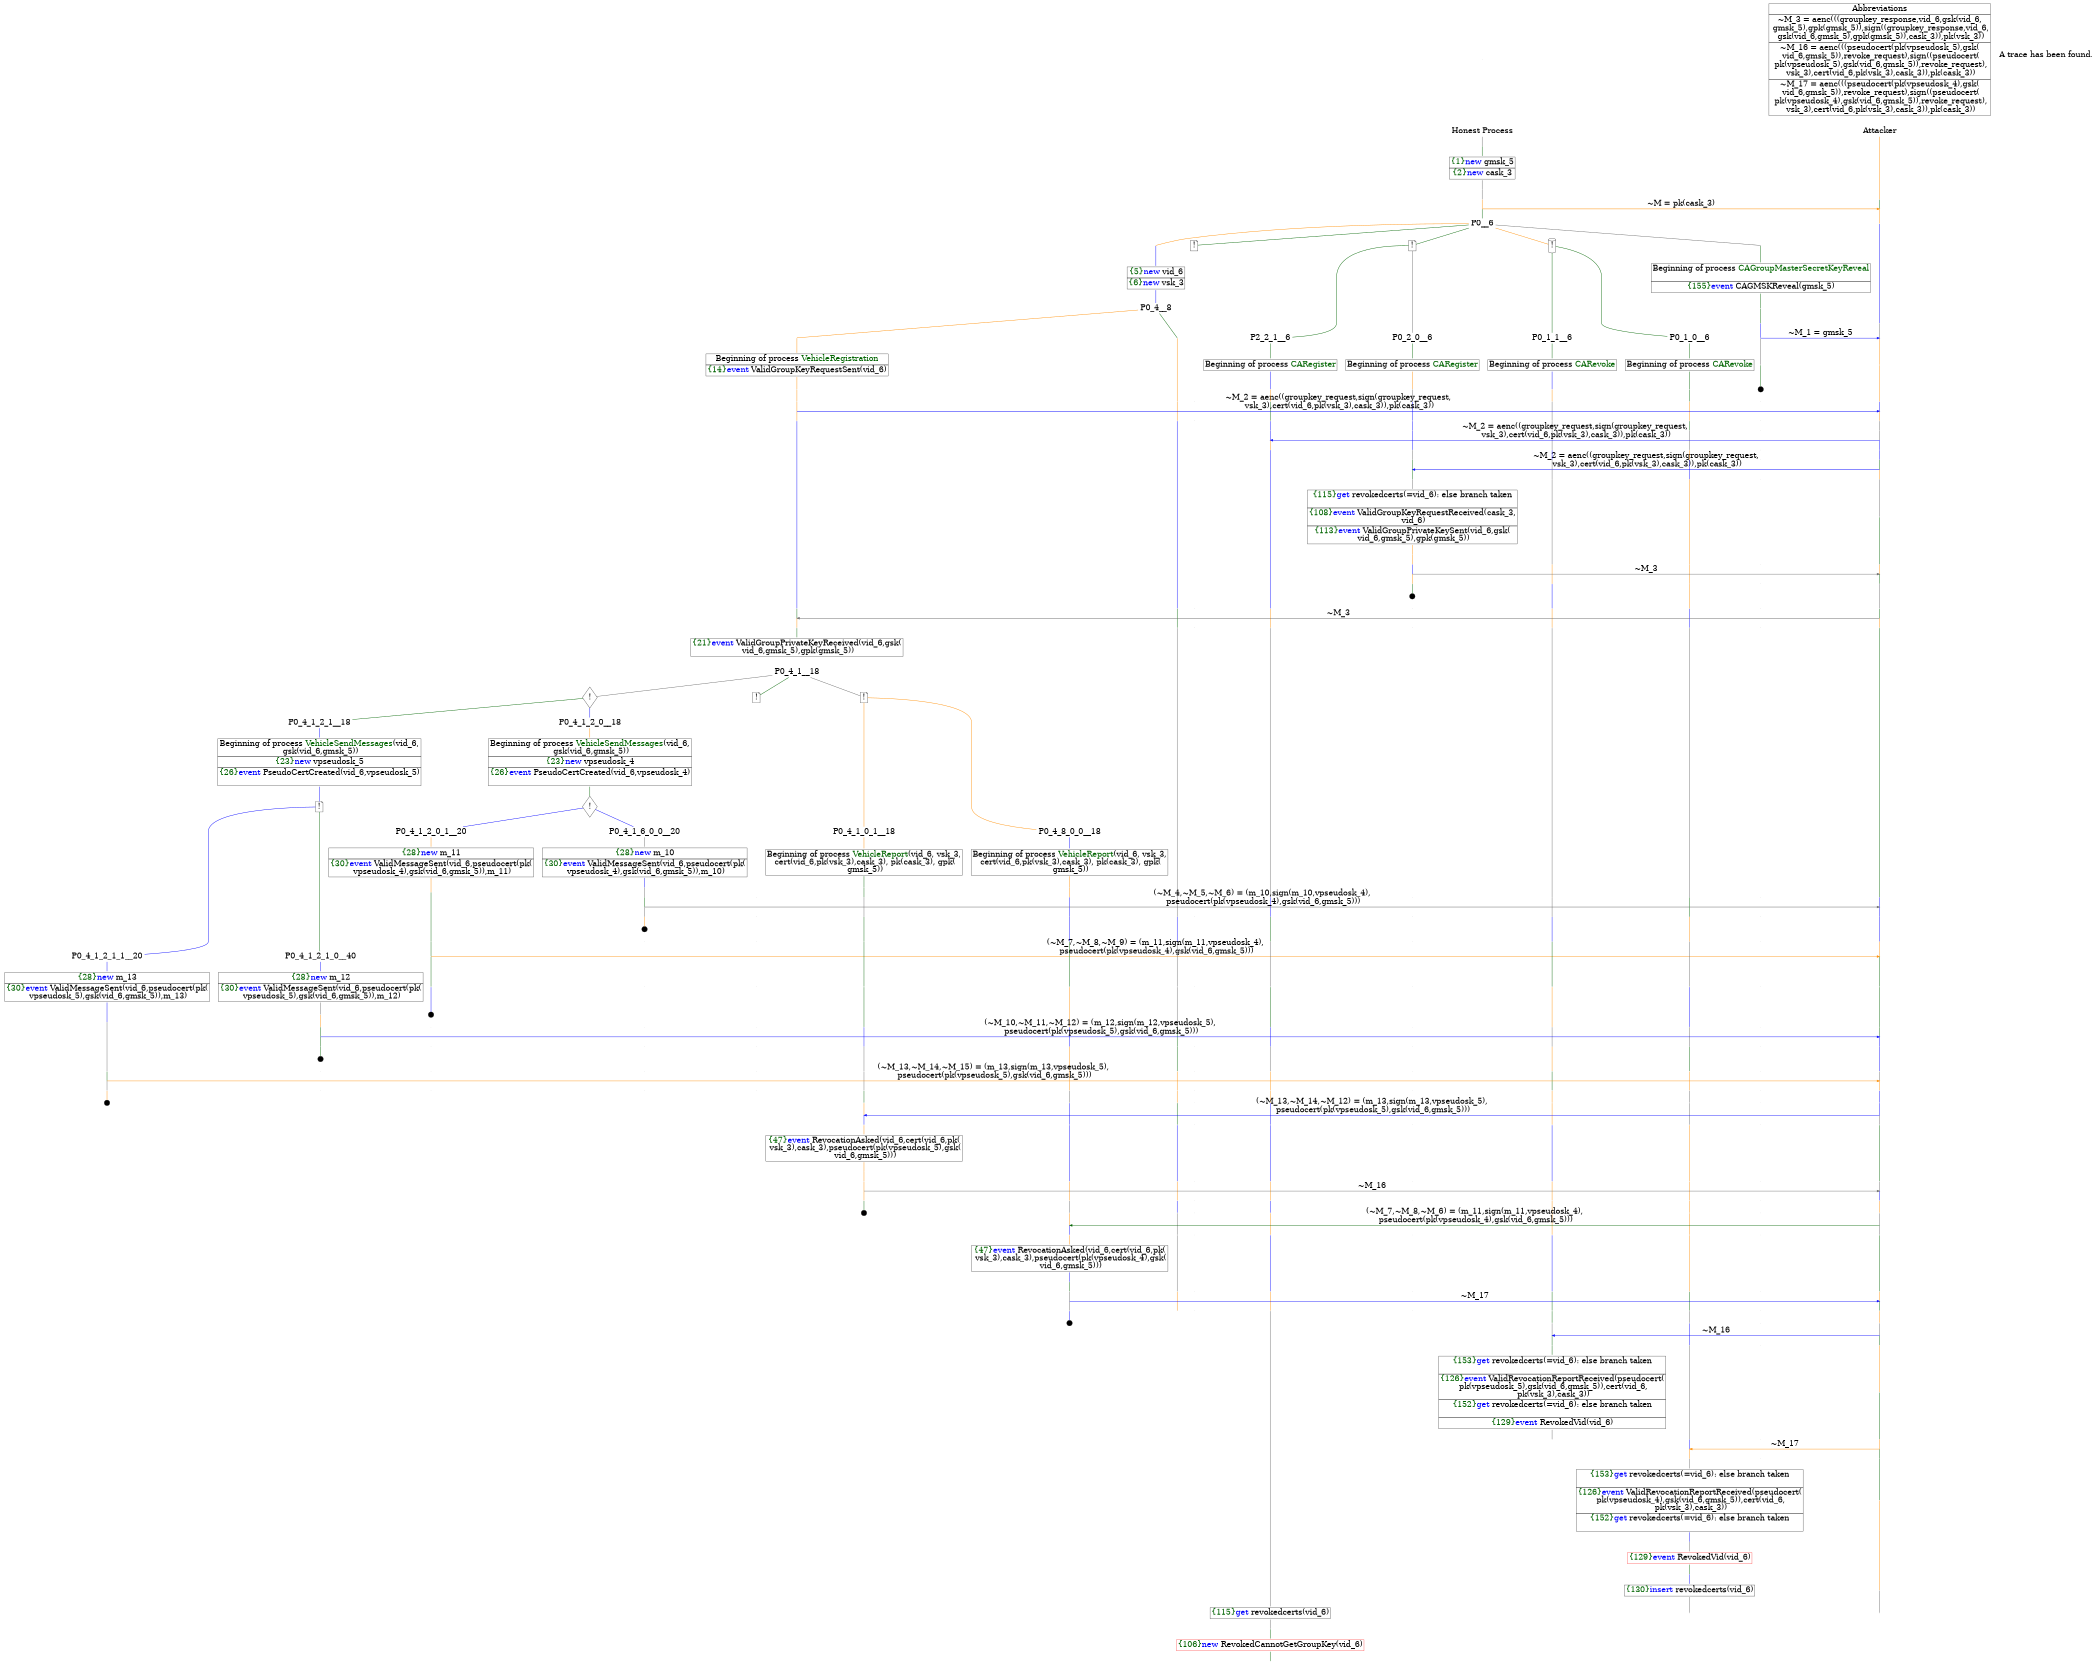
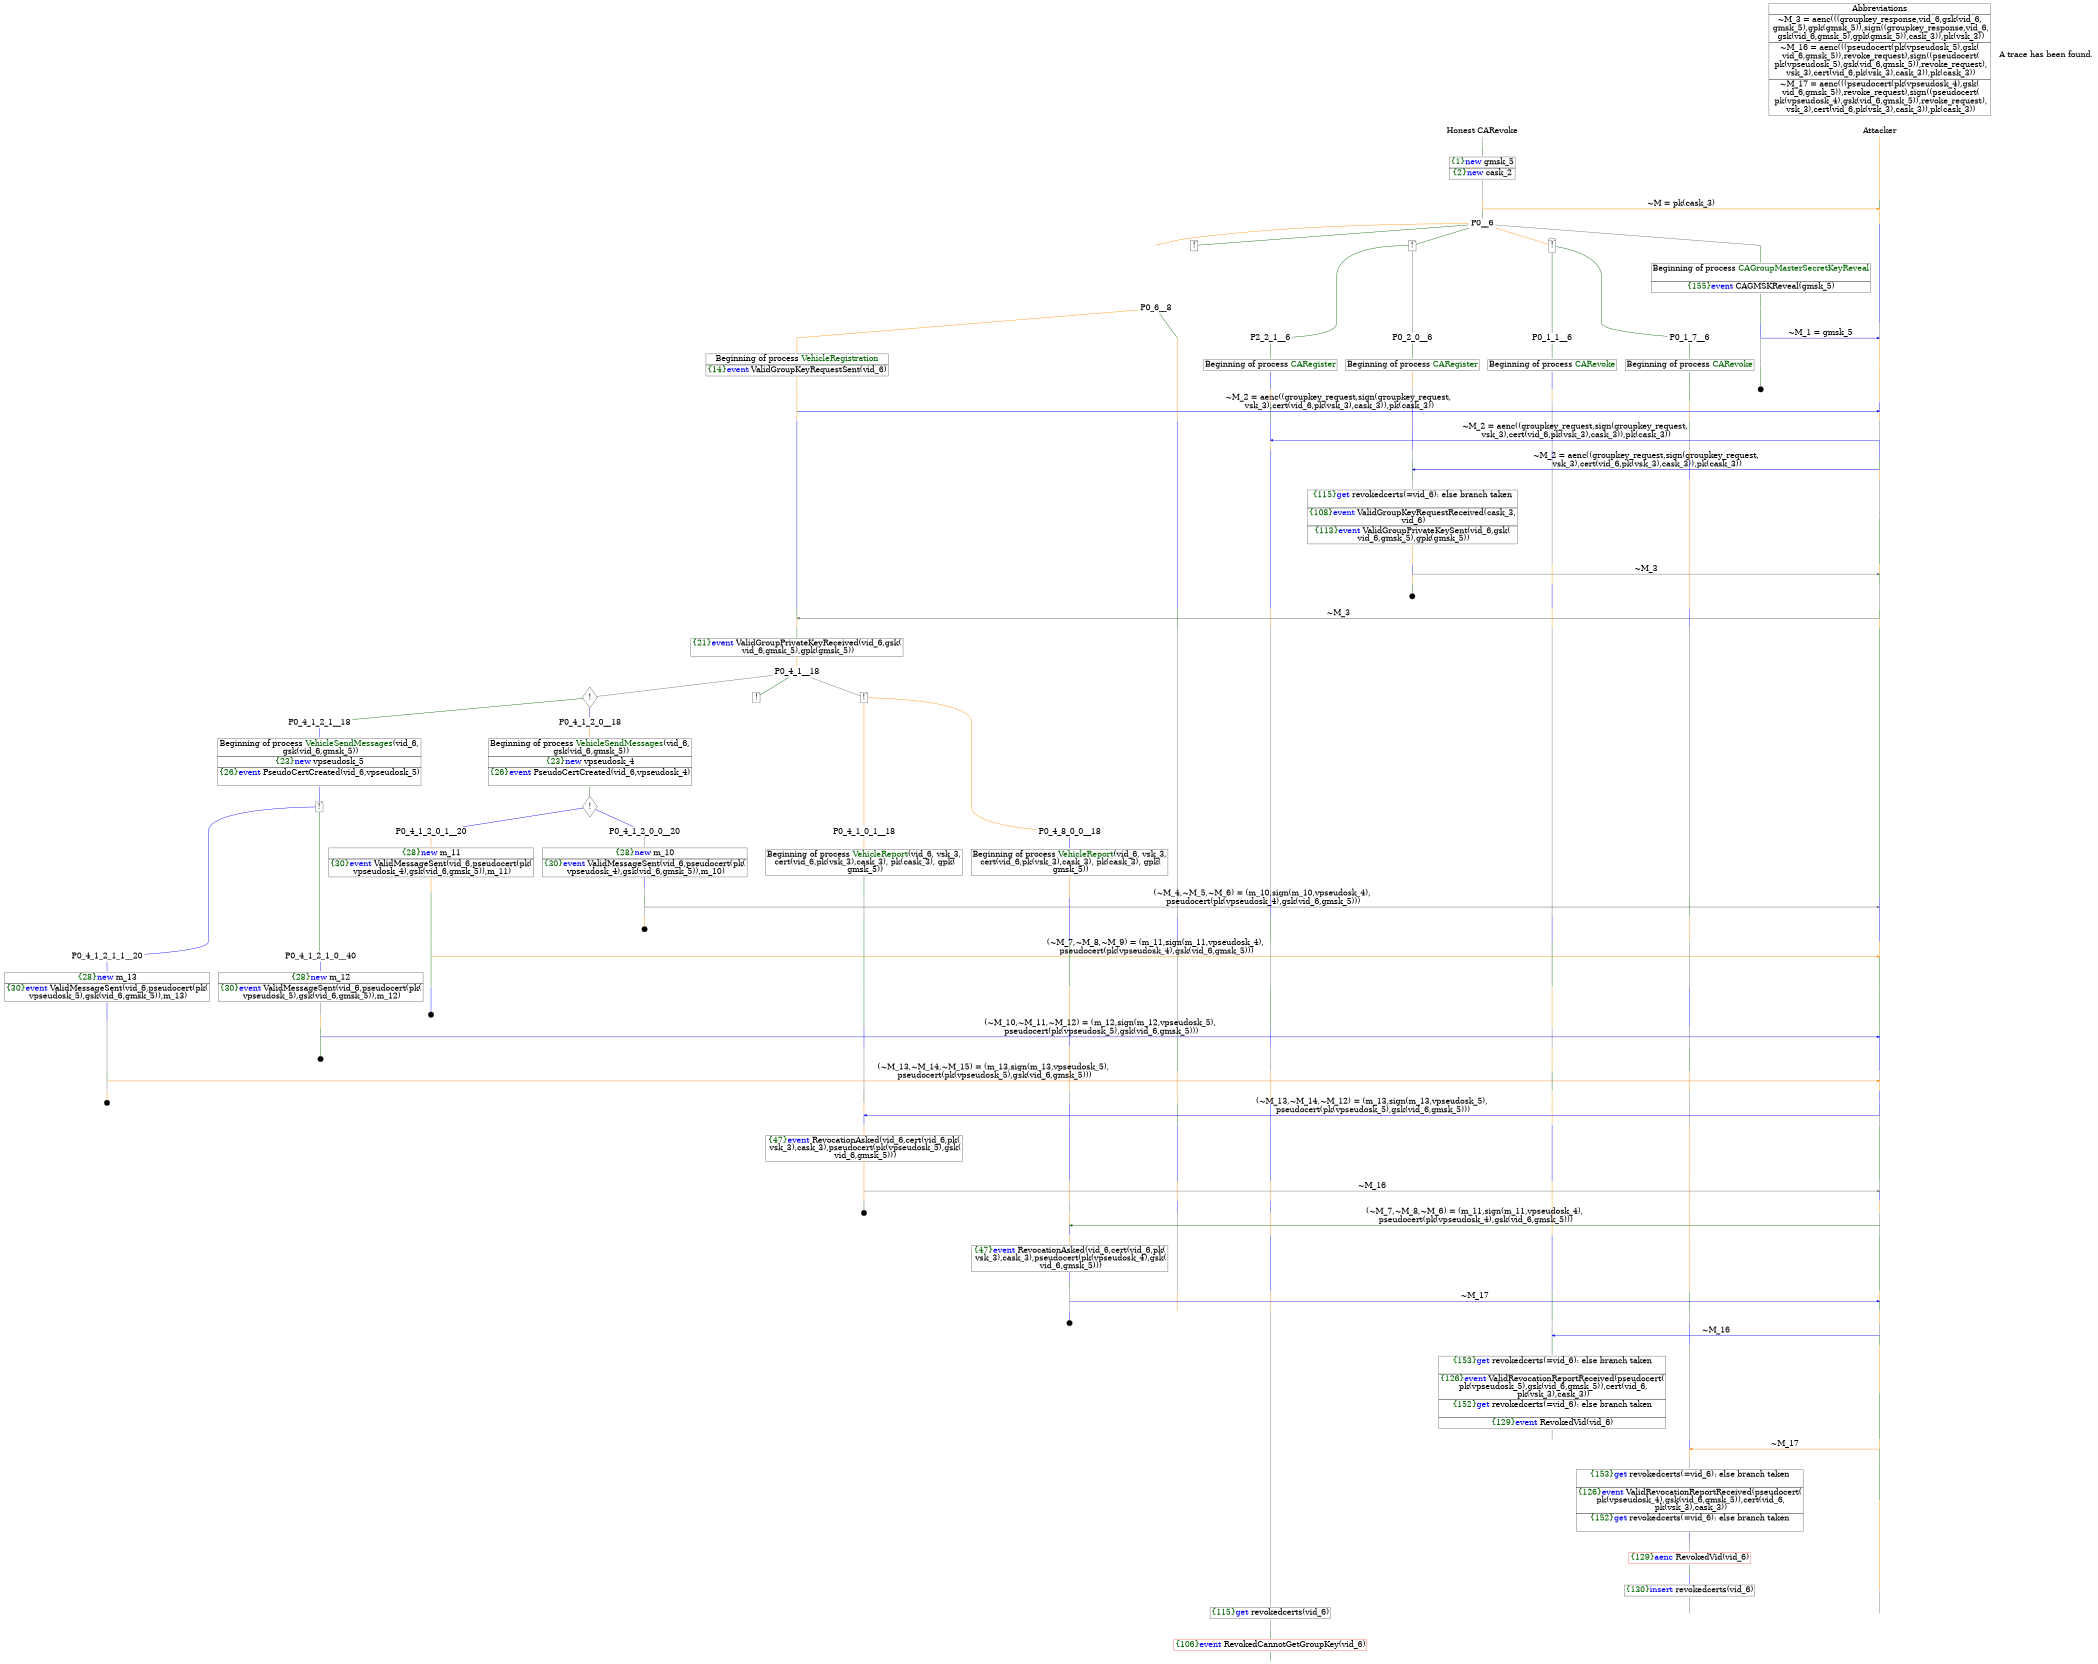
(1482, 131) -> (1482, 131)
(1499, 173) -> (1499, 173)
(1156, 278) -> none
(1156, 308) -> (1156, 308)
(1690, 338) -> (1690, 338)
none -> (797, 662)
(645, 832) -> (645, 832)
(1664, 1558) -> (1664, 1558)
(1210, 1645) -> (1210, 1645)
